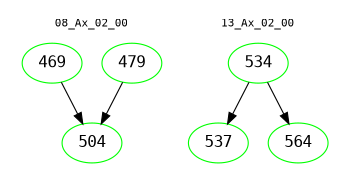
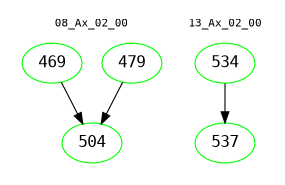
(298, 143) -> none
